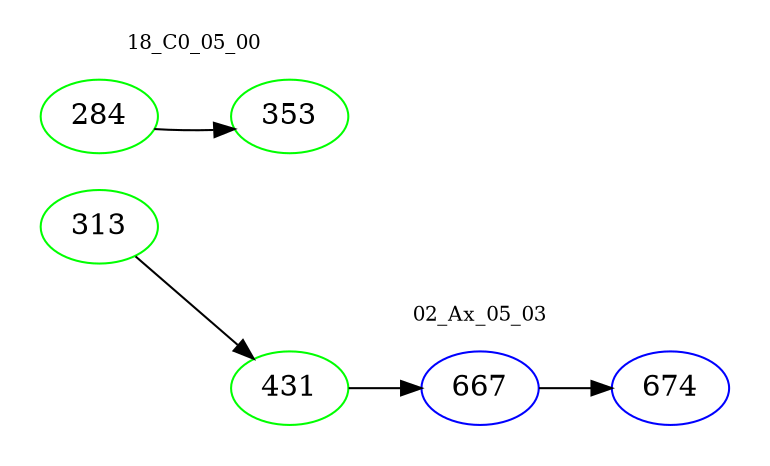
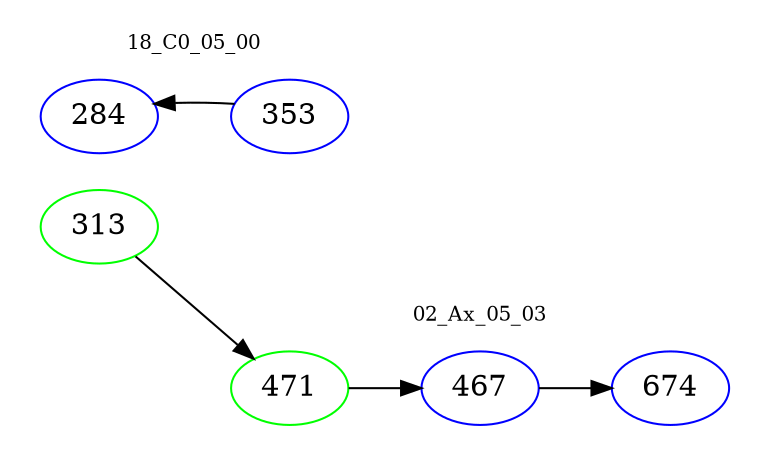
(99, 116) -> (99, 116)
(290, 116) -> (290, 116)
(184, 130) -> (205, 103)
(290, 388) -> (290, 388)
(480, 388) -> (480, 388)
